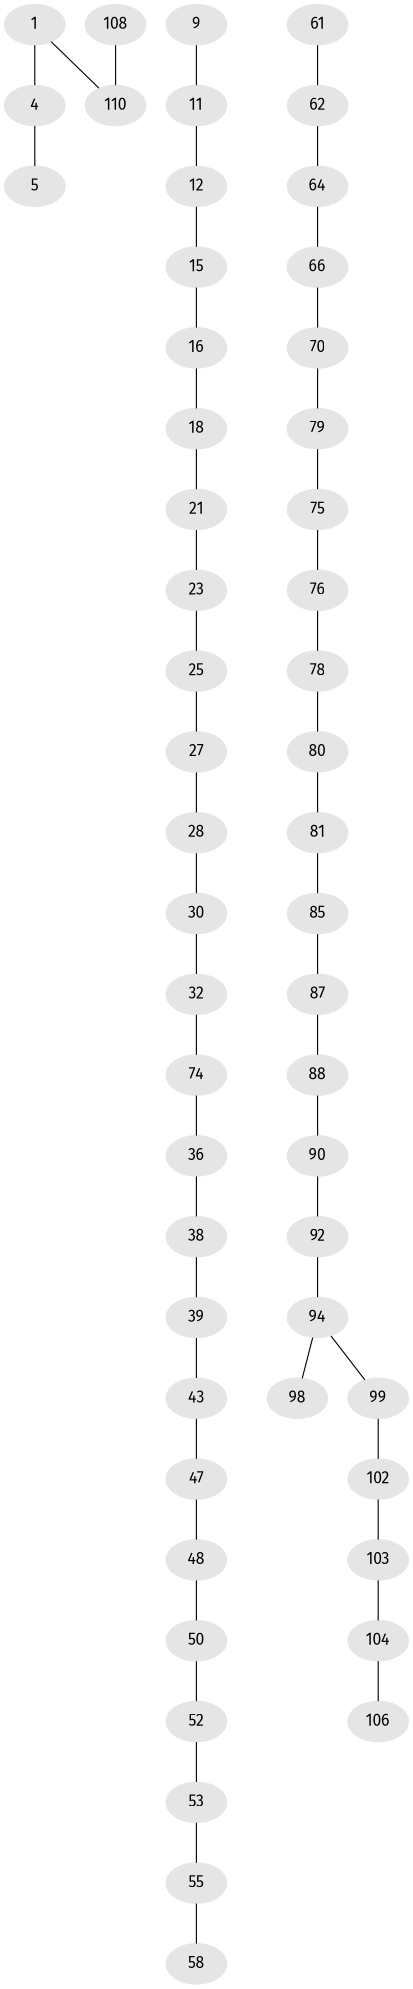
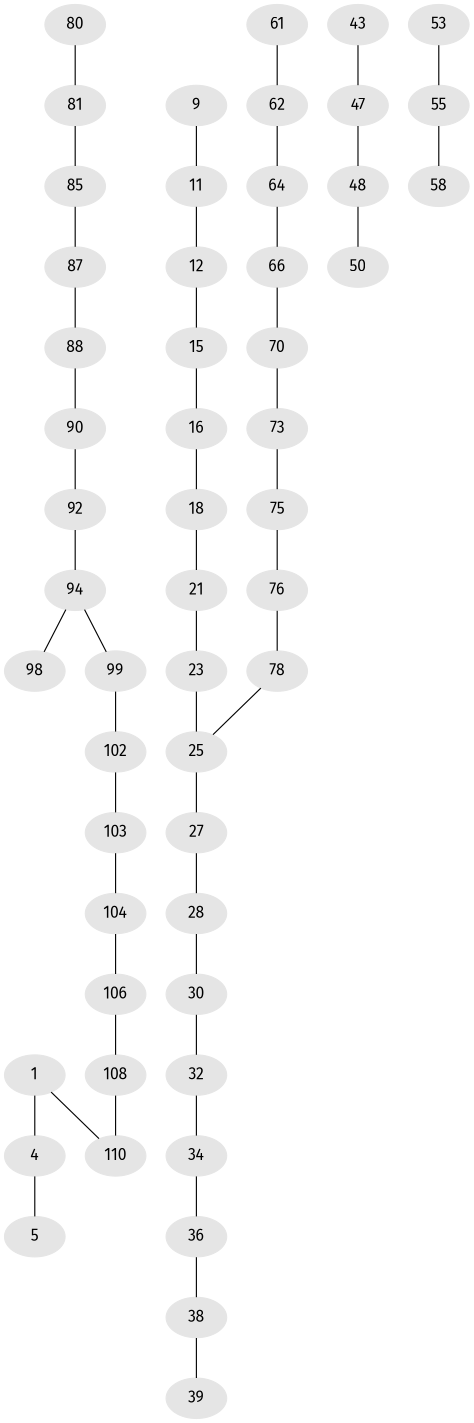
(318, 429) -> (277, 429)
(318, 712) -> (237, 711)
none -> (116, 1035)
(196, 1075) -> (196, 1156)
(196, 1358) -> none
(196, 1721) -> none
